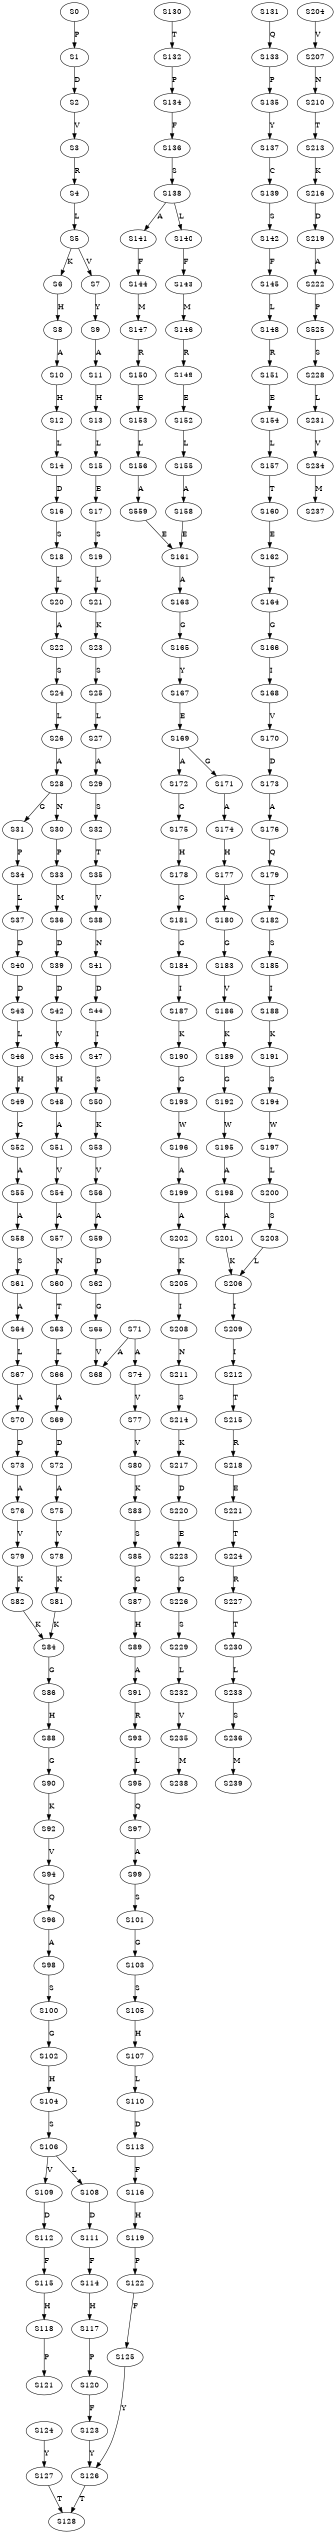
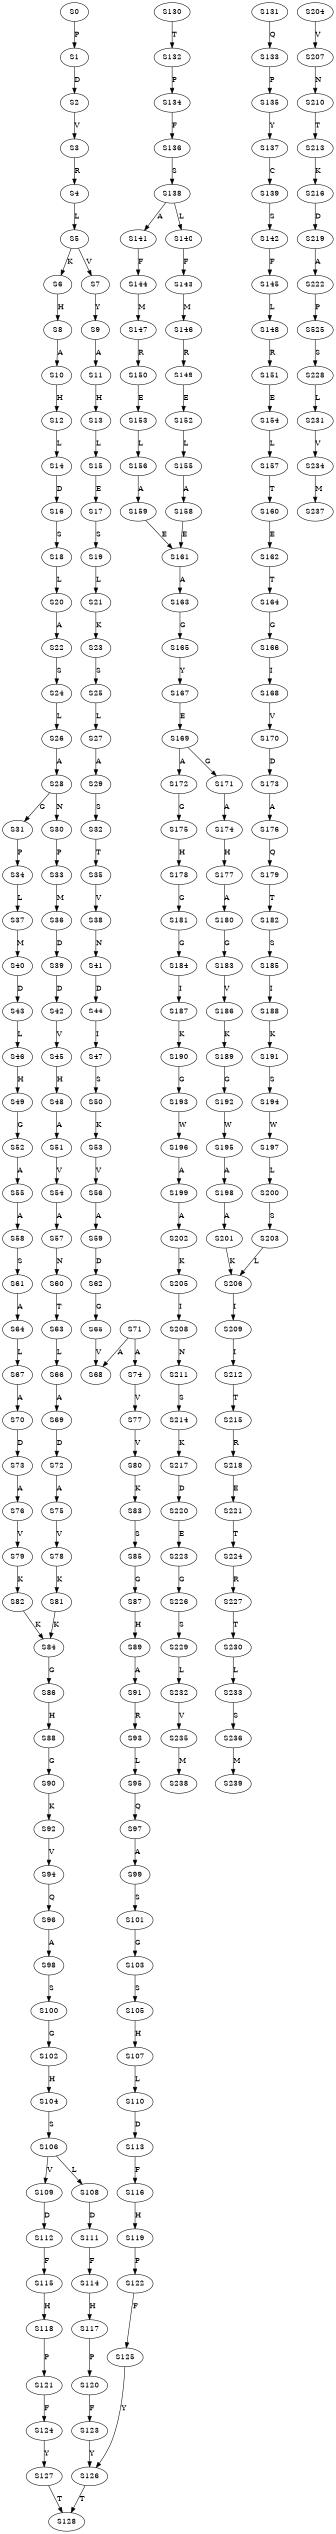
(138, 512) -> (138, 512)
(21, 943) -> (21, 943)
none -> (44, 2406)
